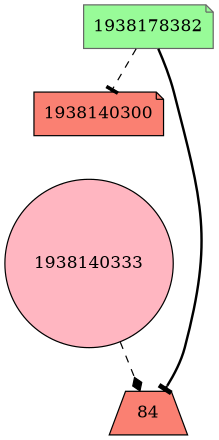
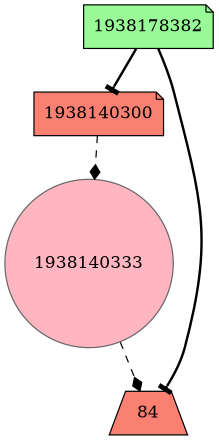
(148, 27) -> (148, 27)
(125, 68) -> (125, 68)
none -> (96, 150)
(89, 263) -> (89, 263)
